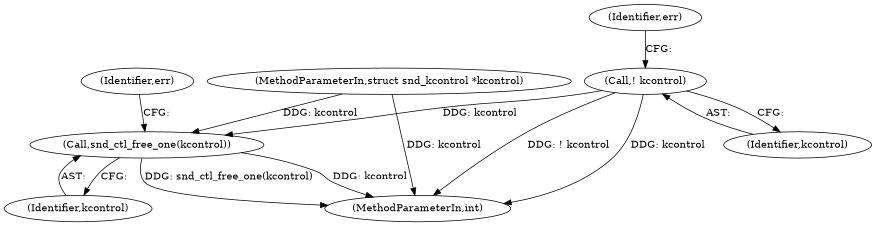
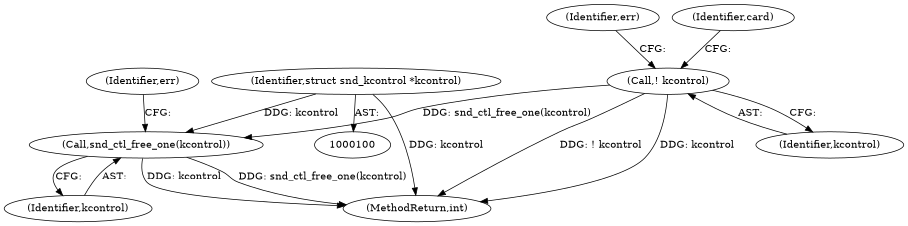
none -> (733, 18)
(389, 81) -> (356, 81)
(480, 113) -> (507, 113)
none -> (353, 145)
(418, 209) -> (417, 209)
